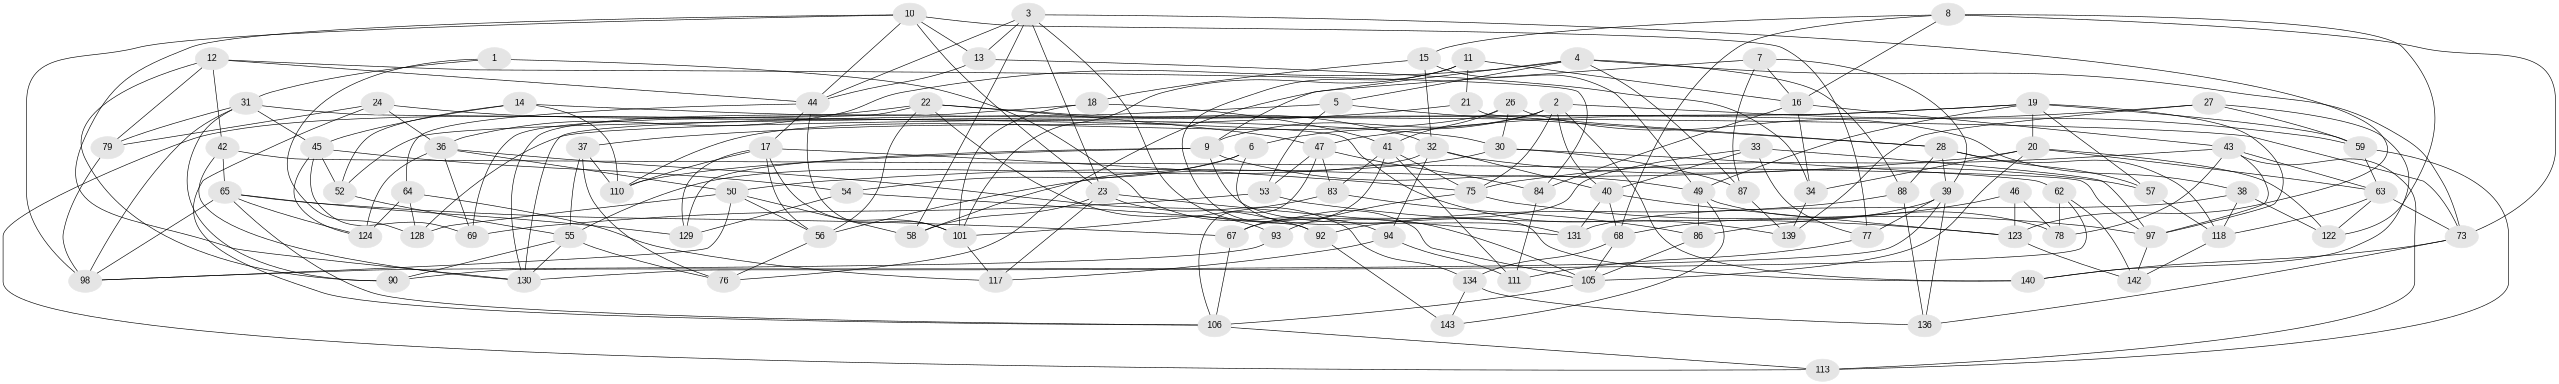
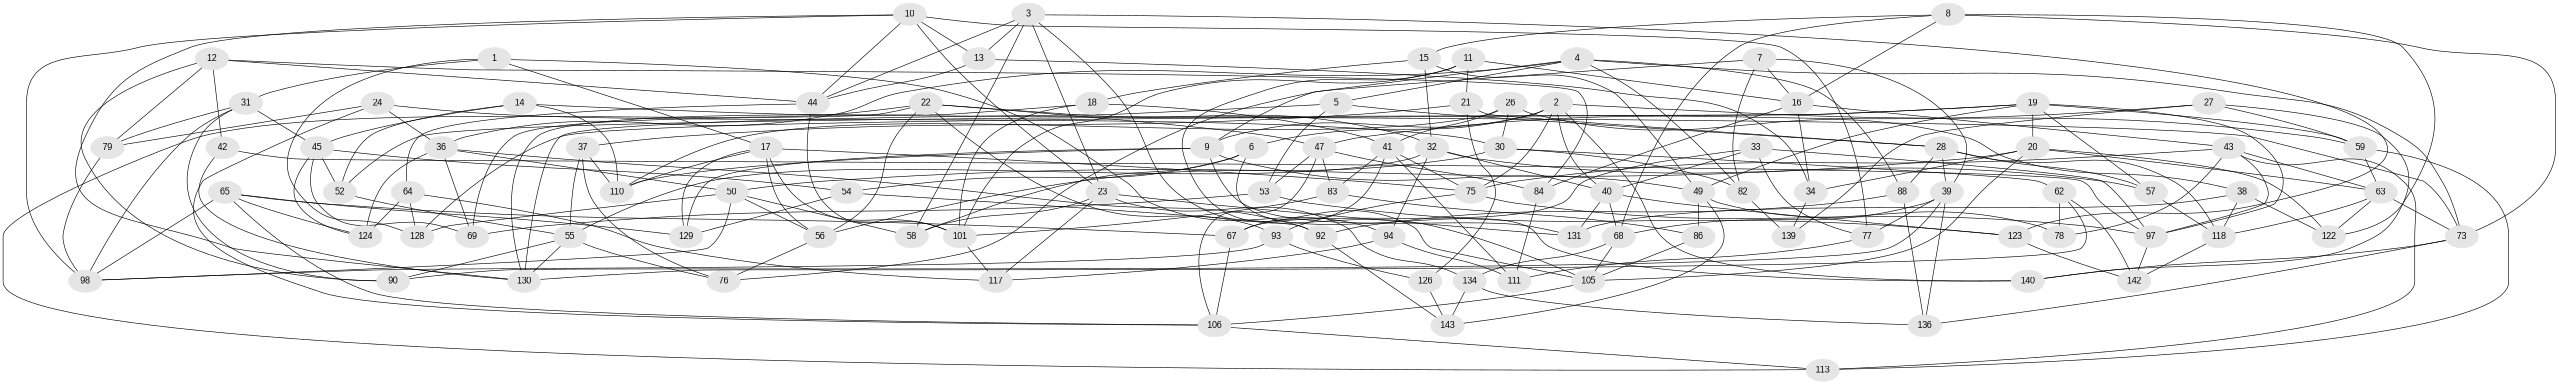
(789, 125) -> (630, 103)
(1336, 136) -> none
(224, 174) -> none
(1743, 192) -> (1743, 192)
(2015, 192) -> none
none -> (1425, 281)
